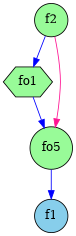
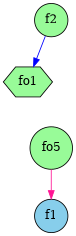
(60, 78) -> none
(37, 109) -> none
(51, 180) -> (51, 180)
